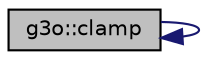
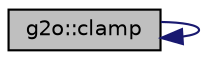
(85, 30) -> (85, 30)
